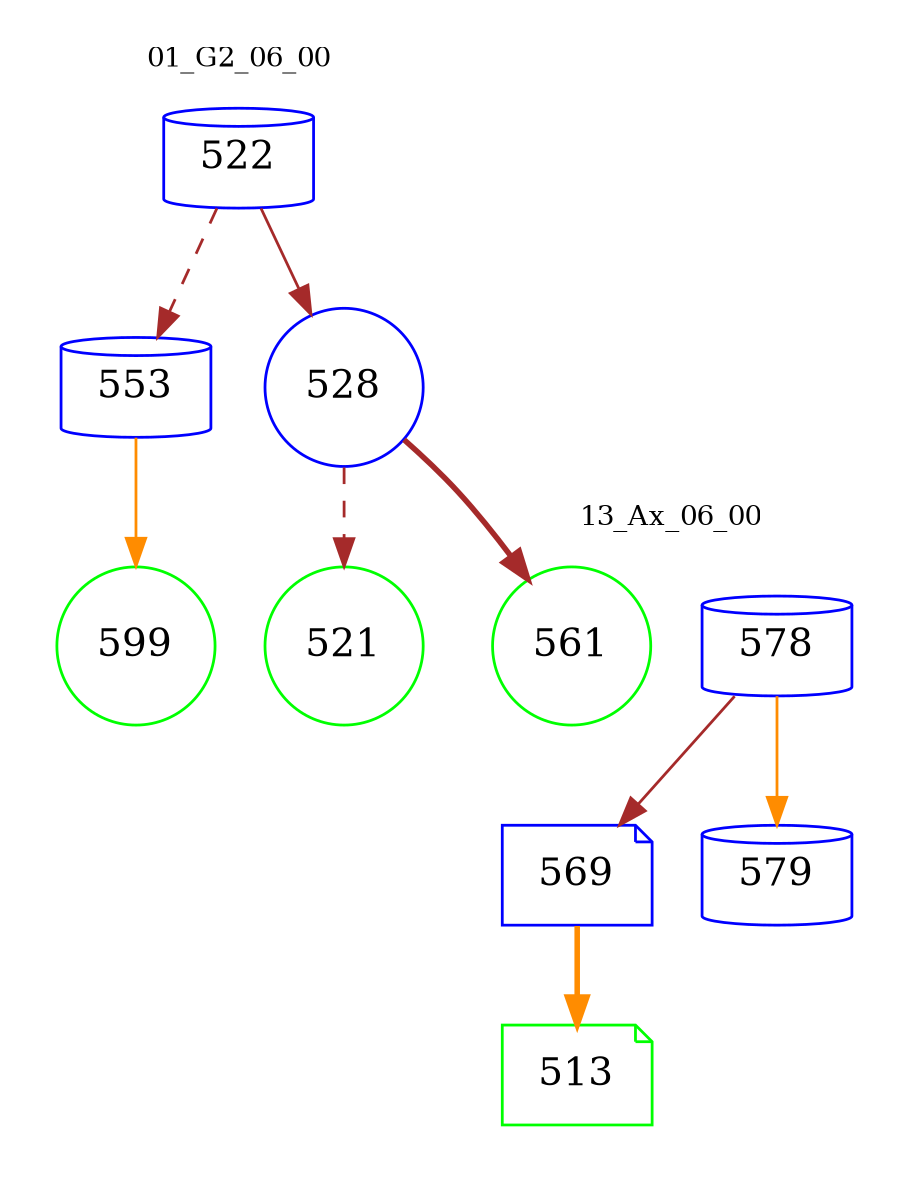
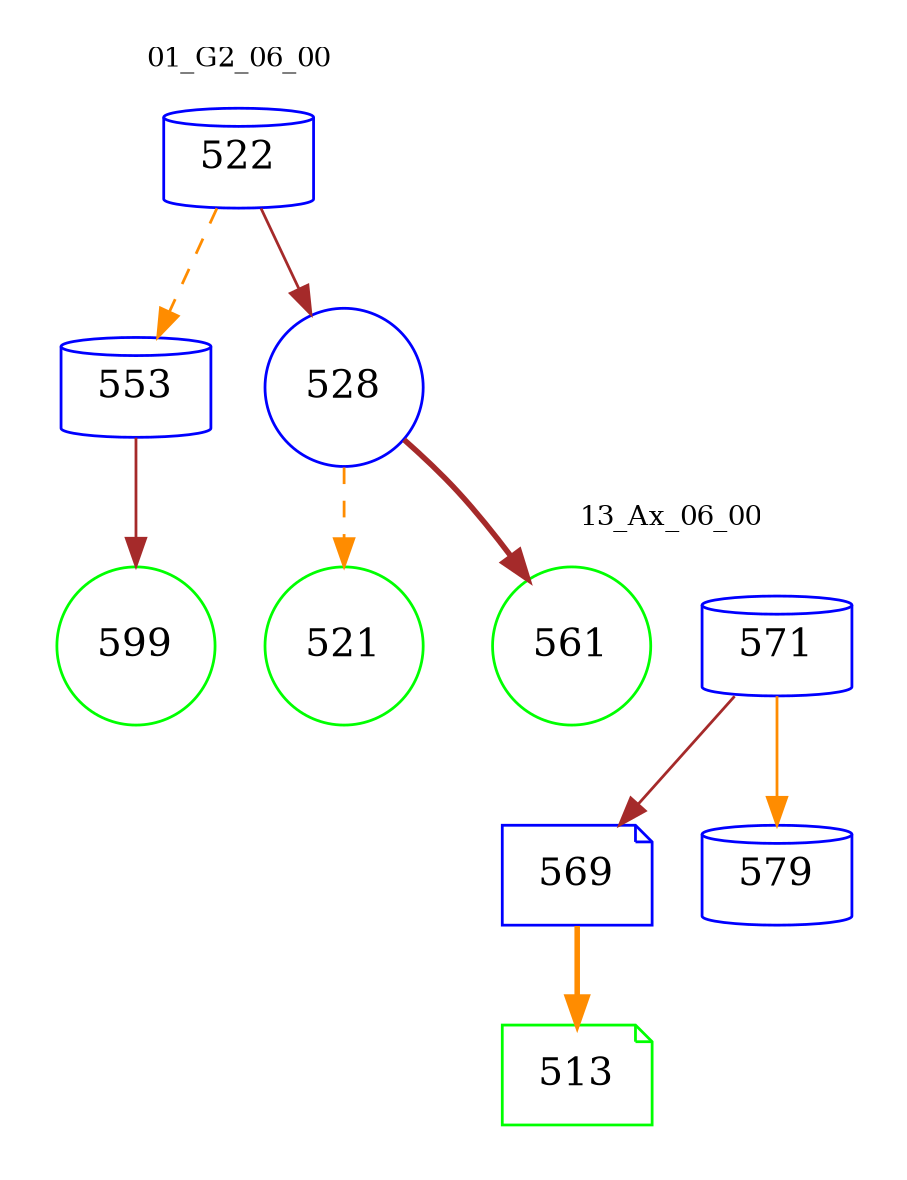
(193, 260) -> (193, 260)
(136, 488) -> (136, 488)
(344, 503) -> (344, 503)
(777, 646) -> (777, 646)
